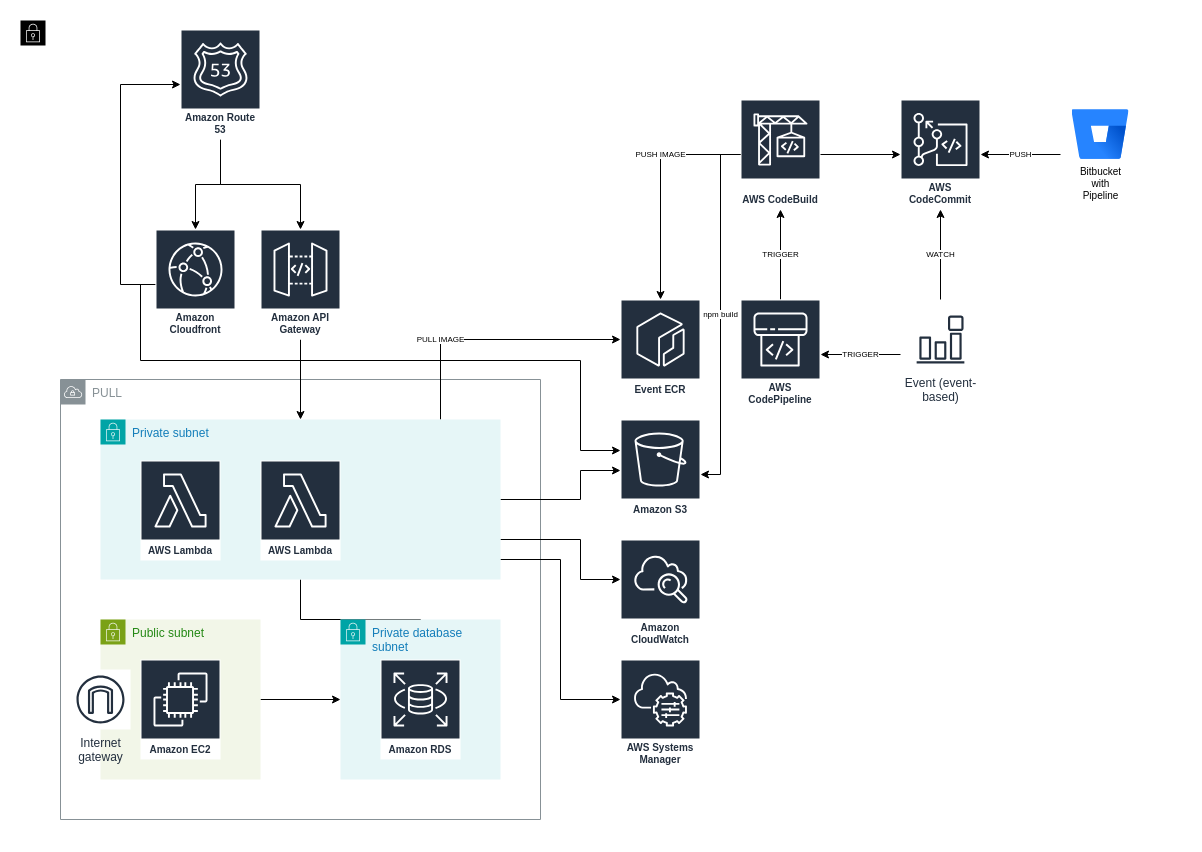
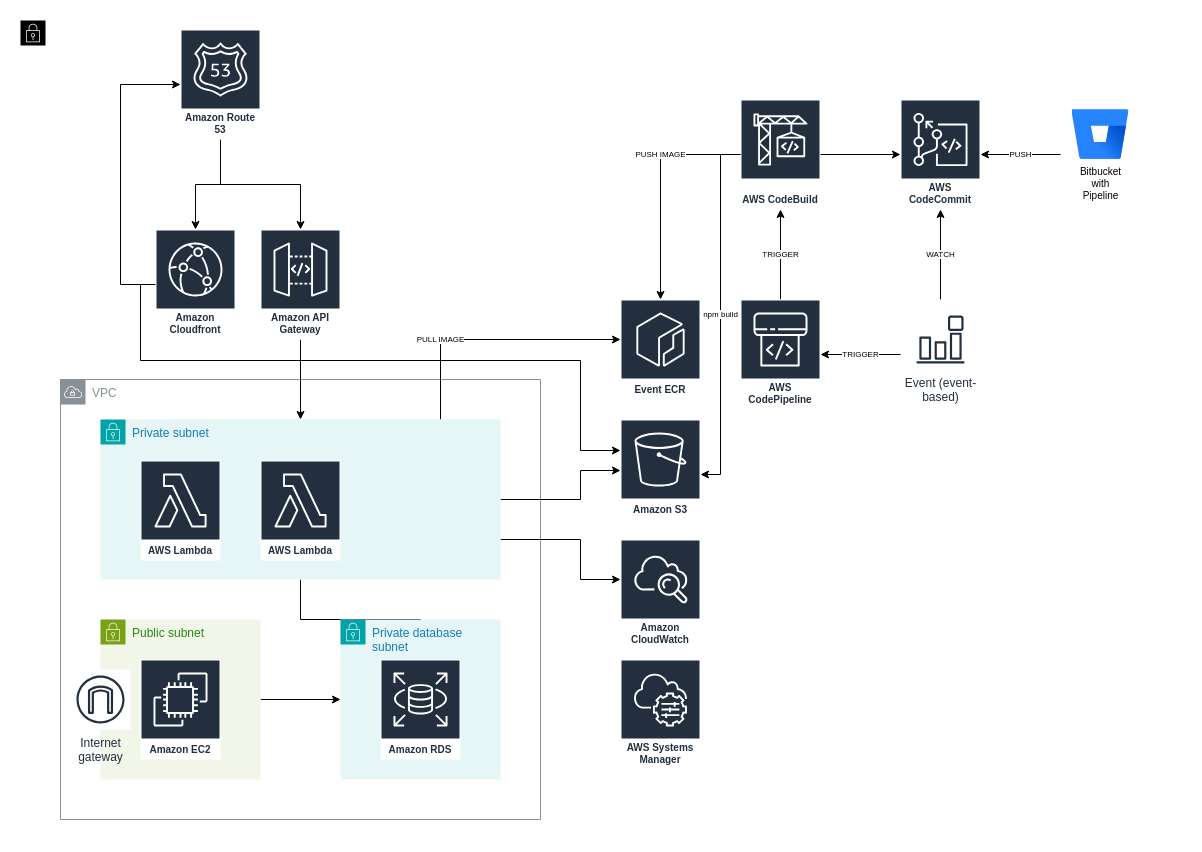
(106, 394) -> (103, 394)
(561, 626) -> none
